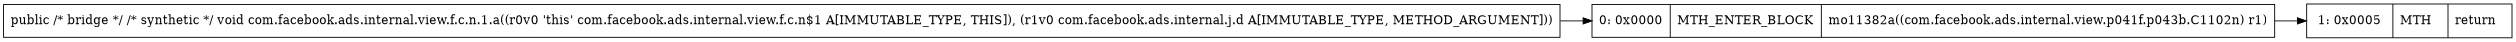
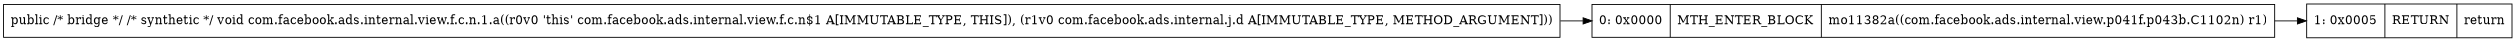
(2416, 20) -> (2421, 20)
